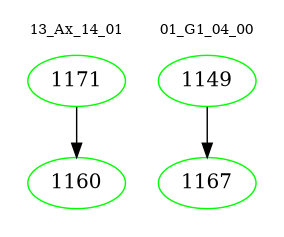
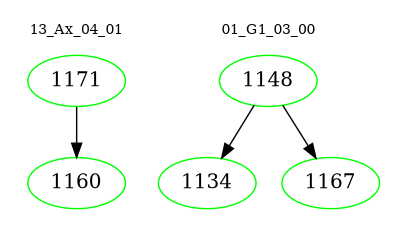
(77, 31) -> (77, 31)
(207, 31) -> (269, 31)
(207, 81) -> (268, 81)
none -> (207, 183)
